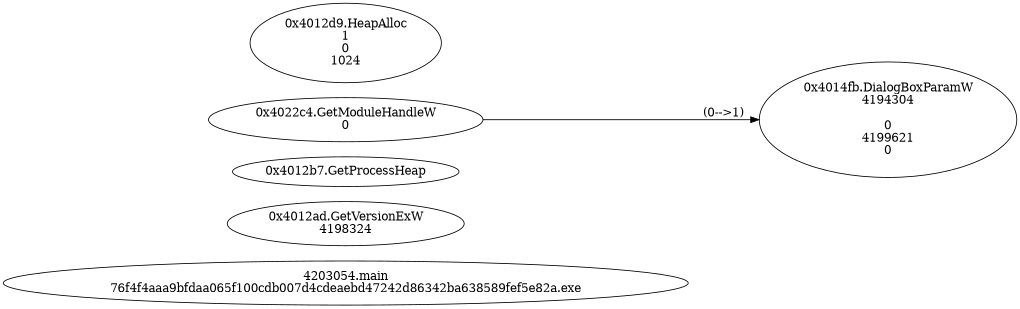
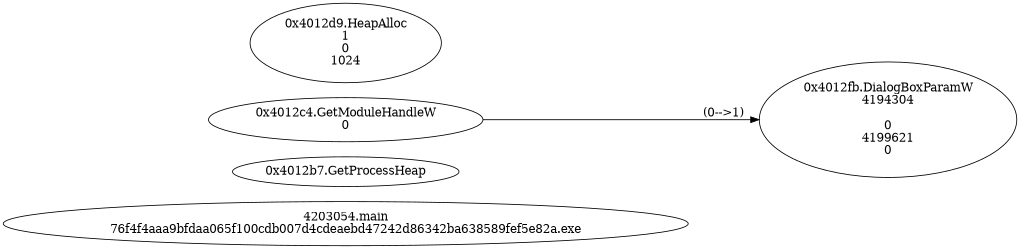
(346, 120) -> (346, 120)
(888, 120) -> (888, 120)
(346, 224) -> none
